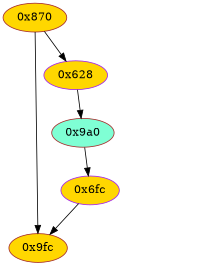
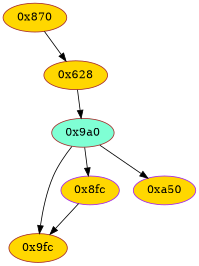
(76, 75) -> (76, 75)
(36, 129) -> (50, 184)
(90, 190) -> (90, 190)
none -> (165, 190)
